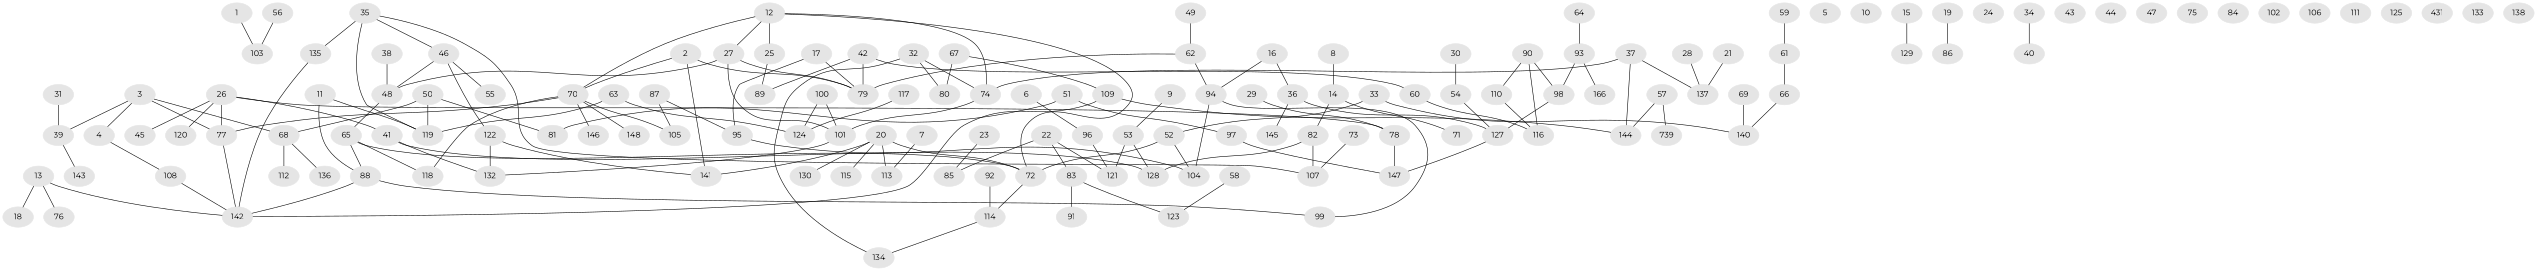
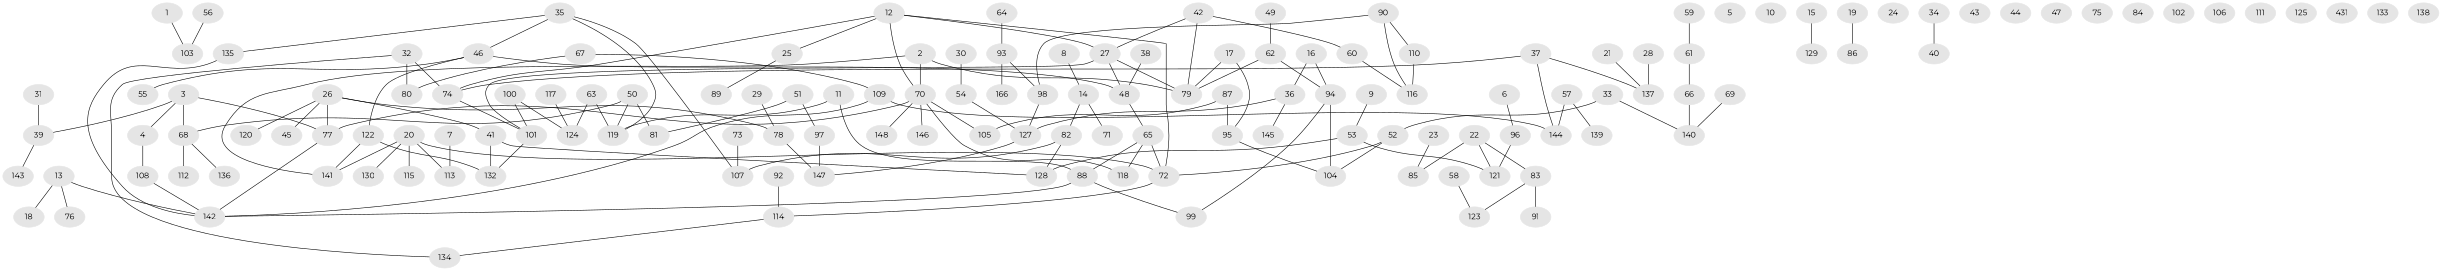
(813, 73) -> (1151, 33)
(1667, 135) -> (1597, 135)
